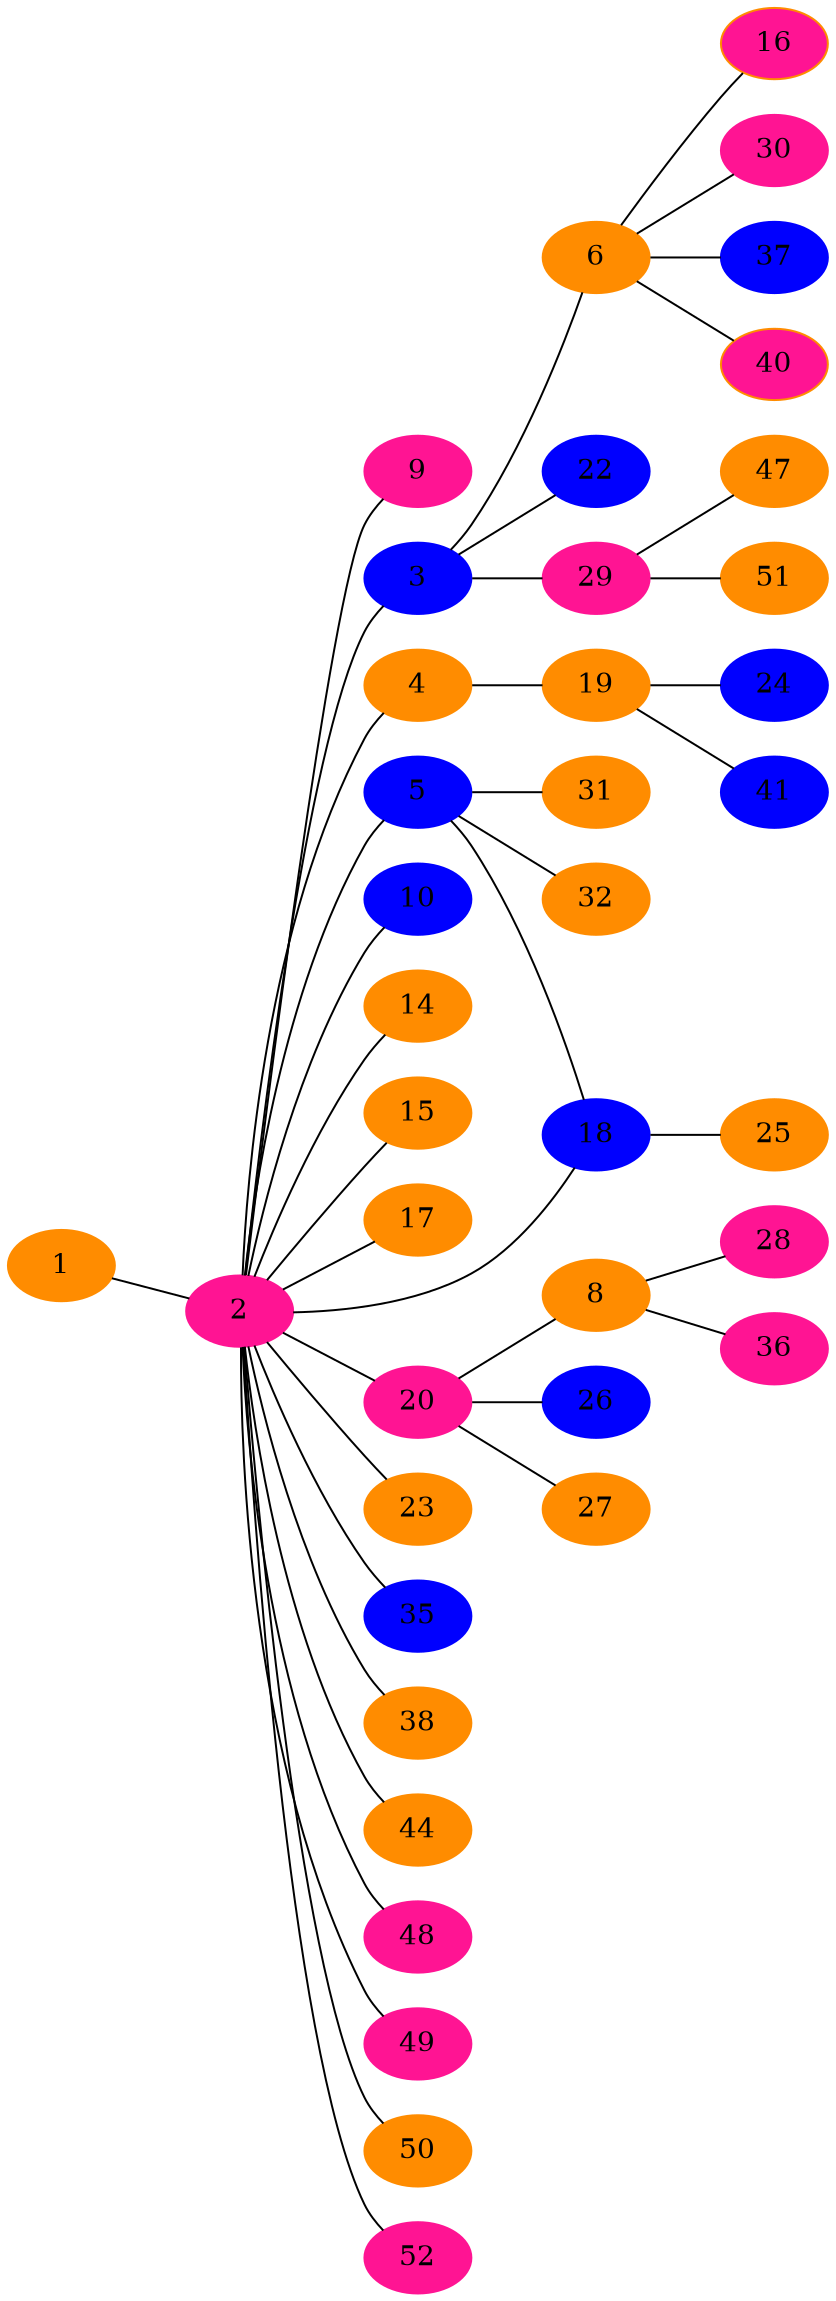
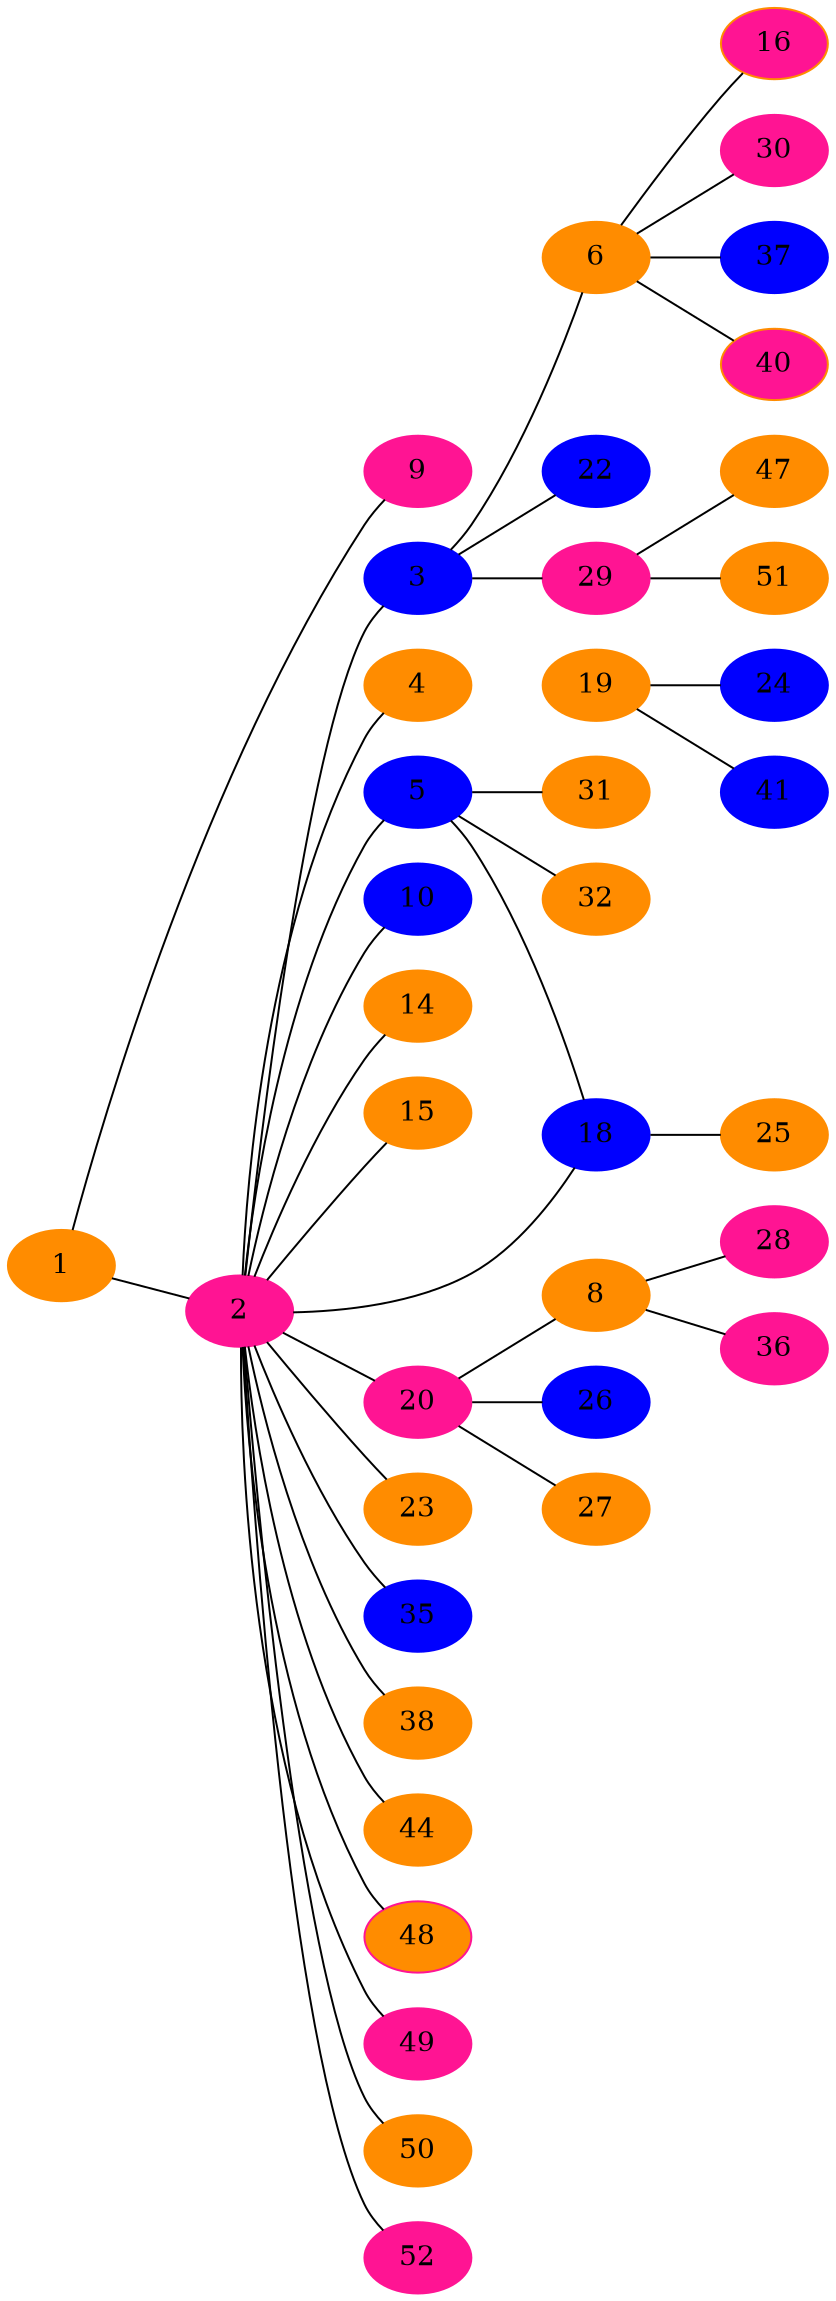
(507, 685) -> none
(325, 706) -> (200, 852)
(418, 1220) -> none
(418, 1937) -> (418, 1937)
